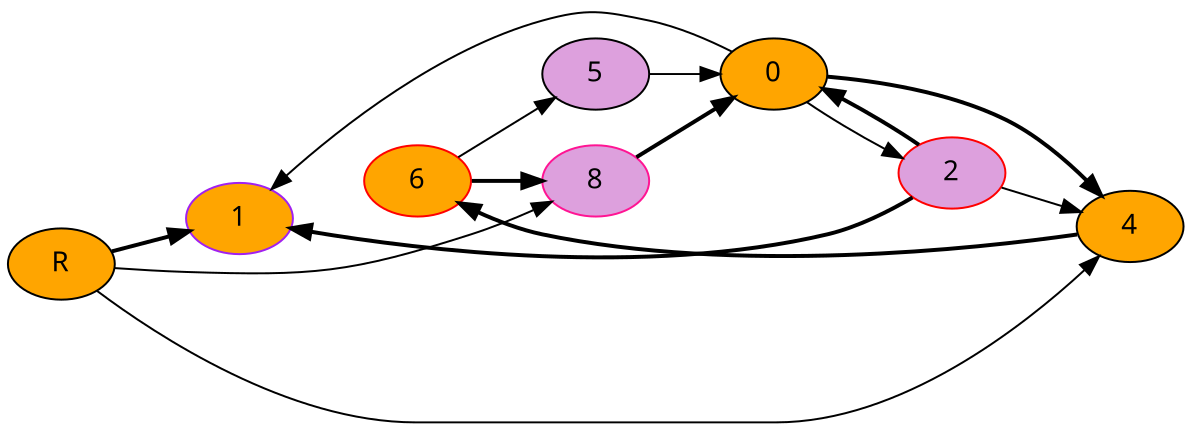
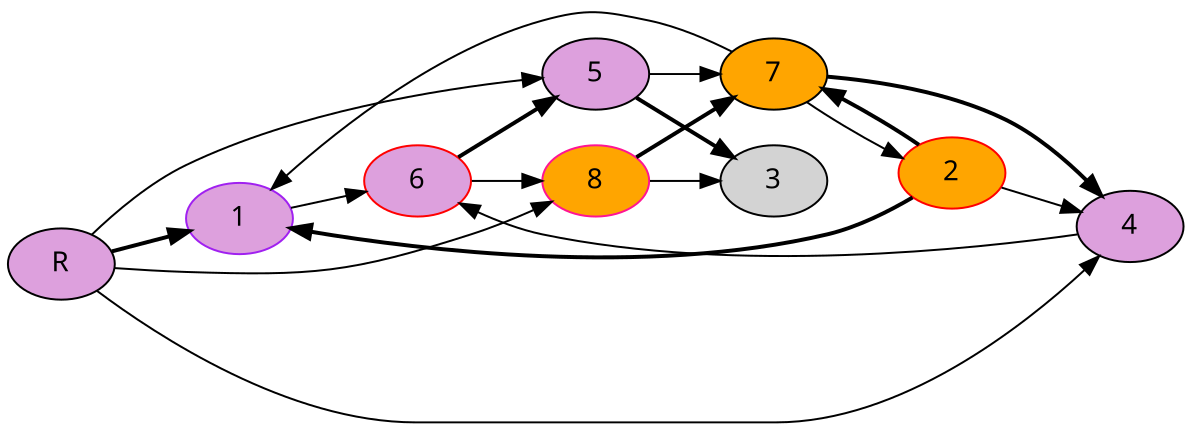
(774, 74) -> (774, 74)
none -> (294, 125)
(498, 133) -> (498, 133)
(952, 173) -> (952, 173)
(418, 181) -> (418, 181)
(497, 181) -> (497, 181)
(596, 181) -> (596, 181)
none -> (774, 181)
none -> (319, 202)
(239, 219) -> (239, 219)
(1130, 226) -> (1130, 226)
(791, 256) -> (791, 256)
(61, 264) -> (61, 264)
